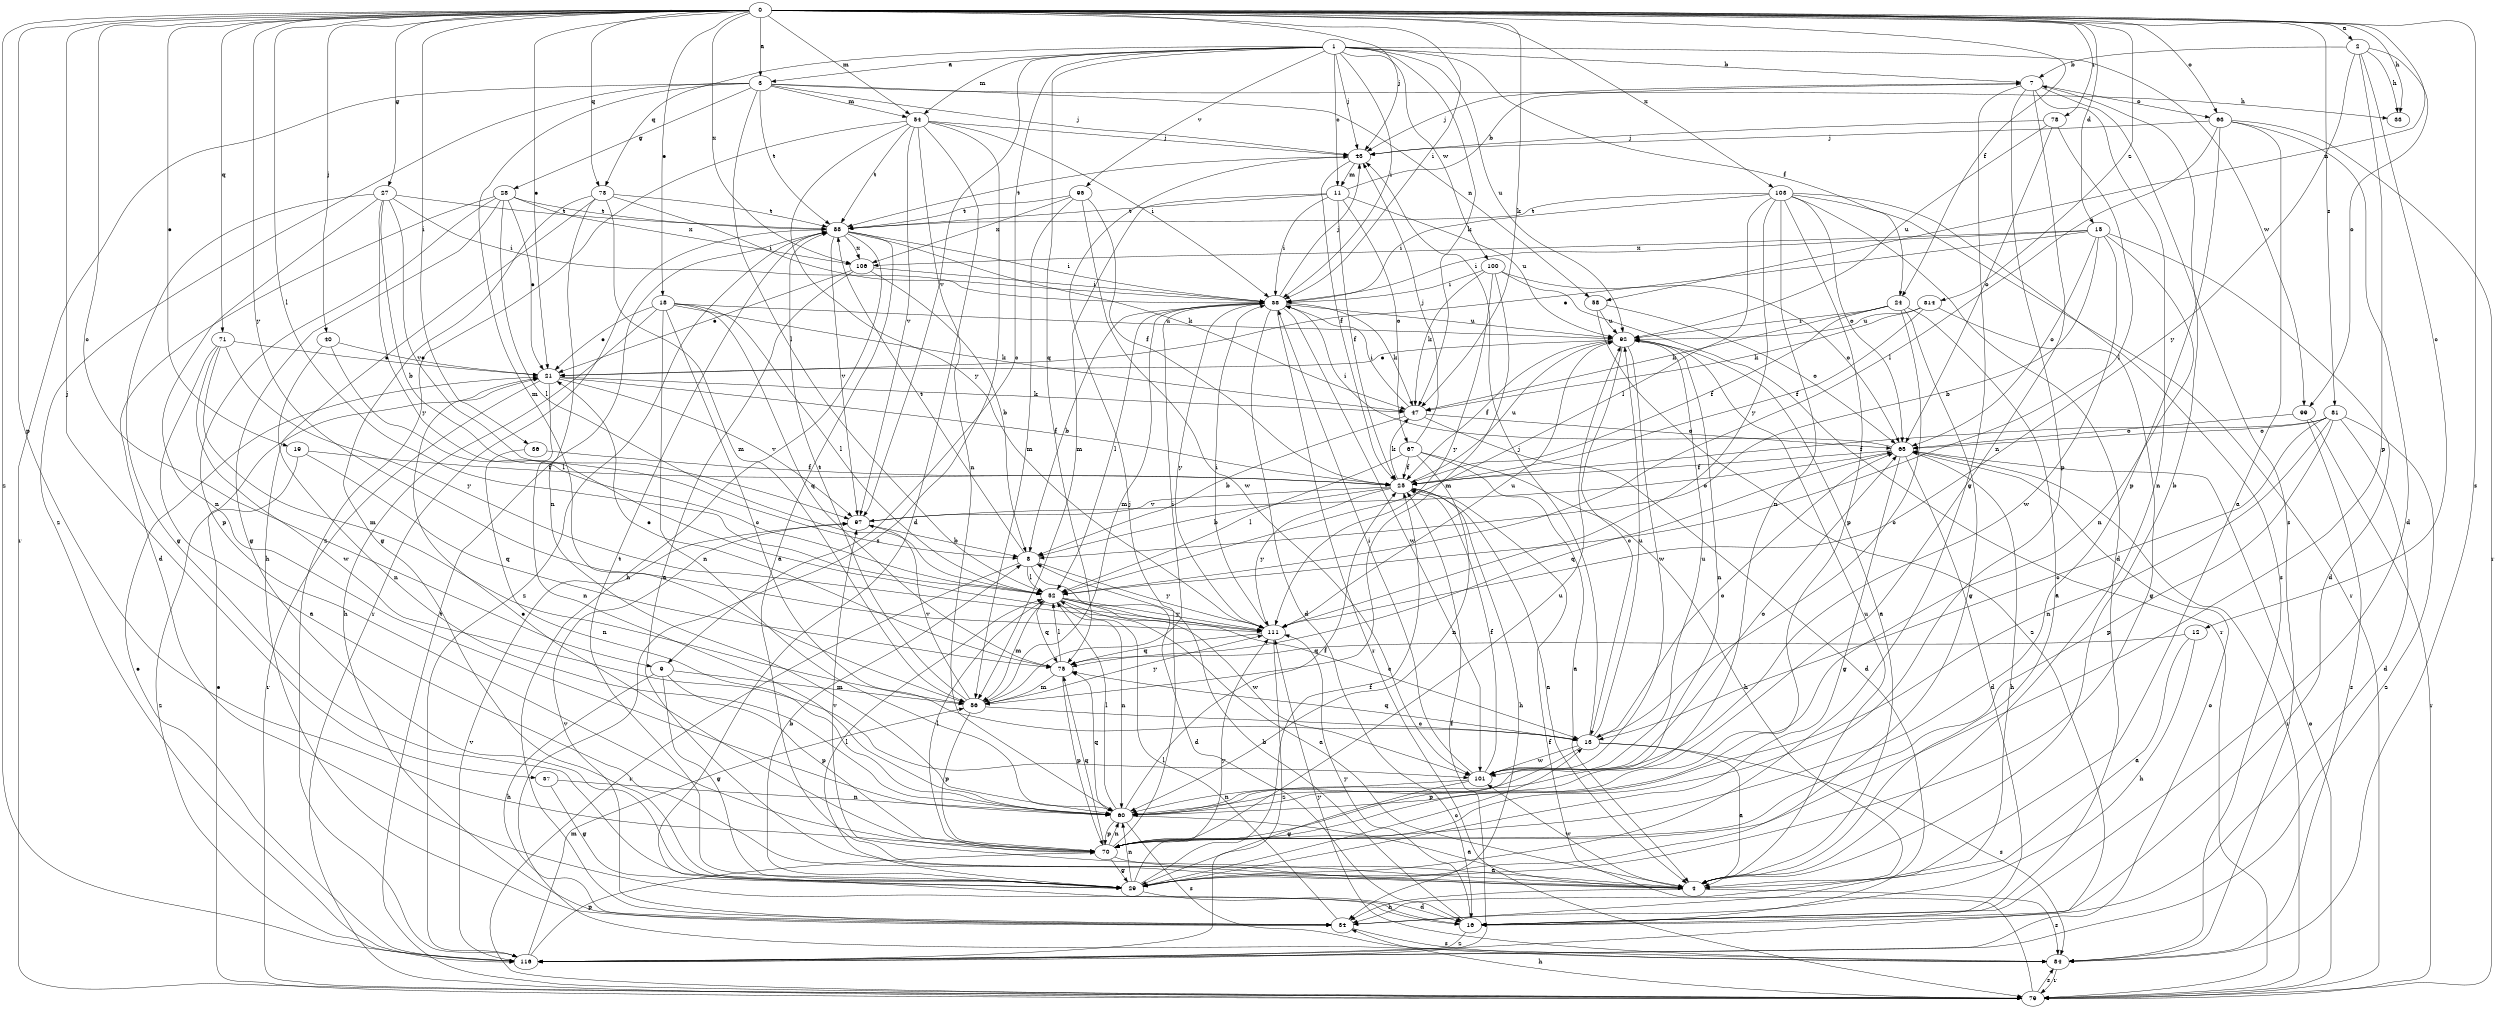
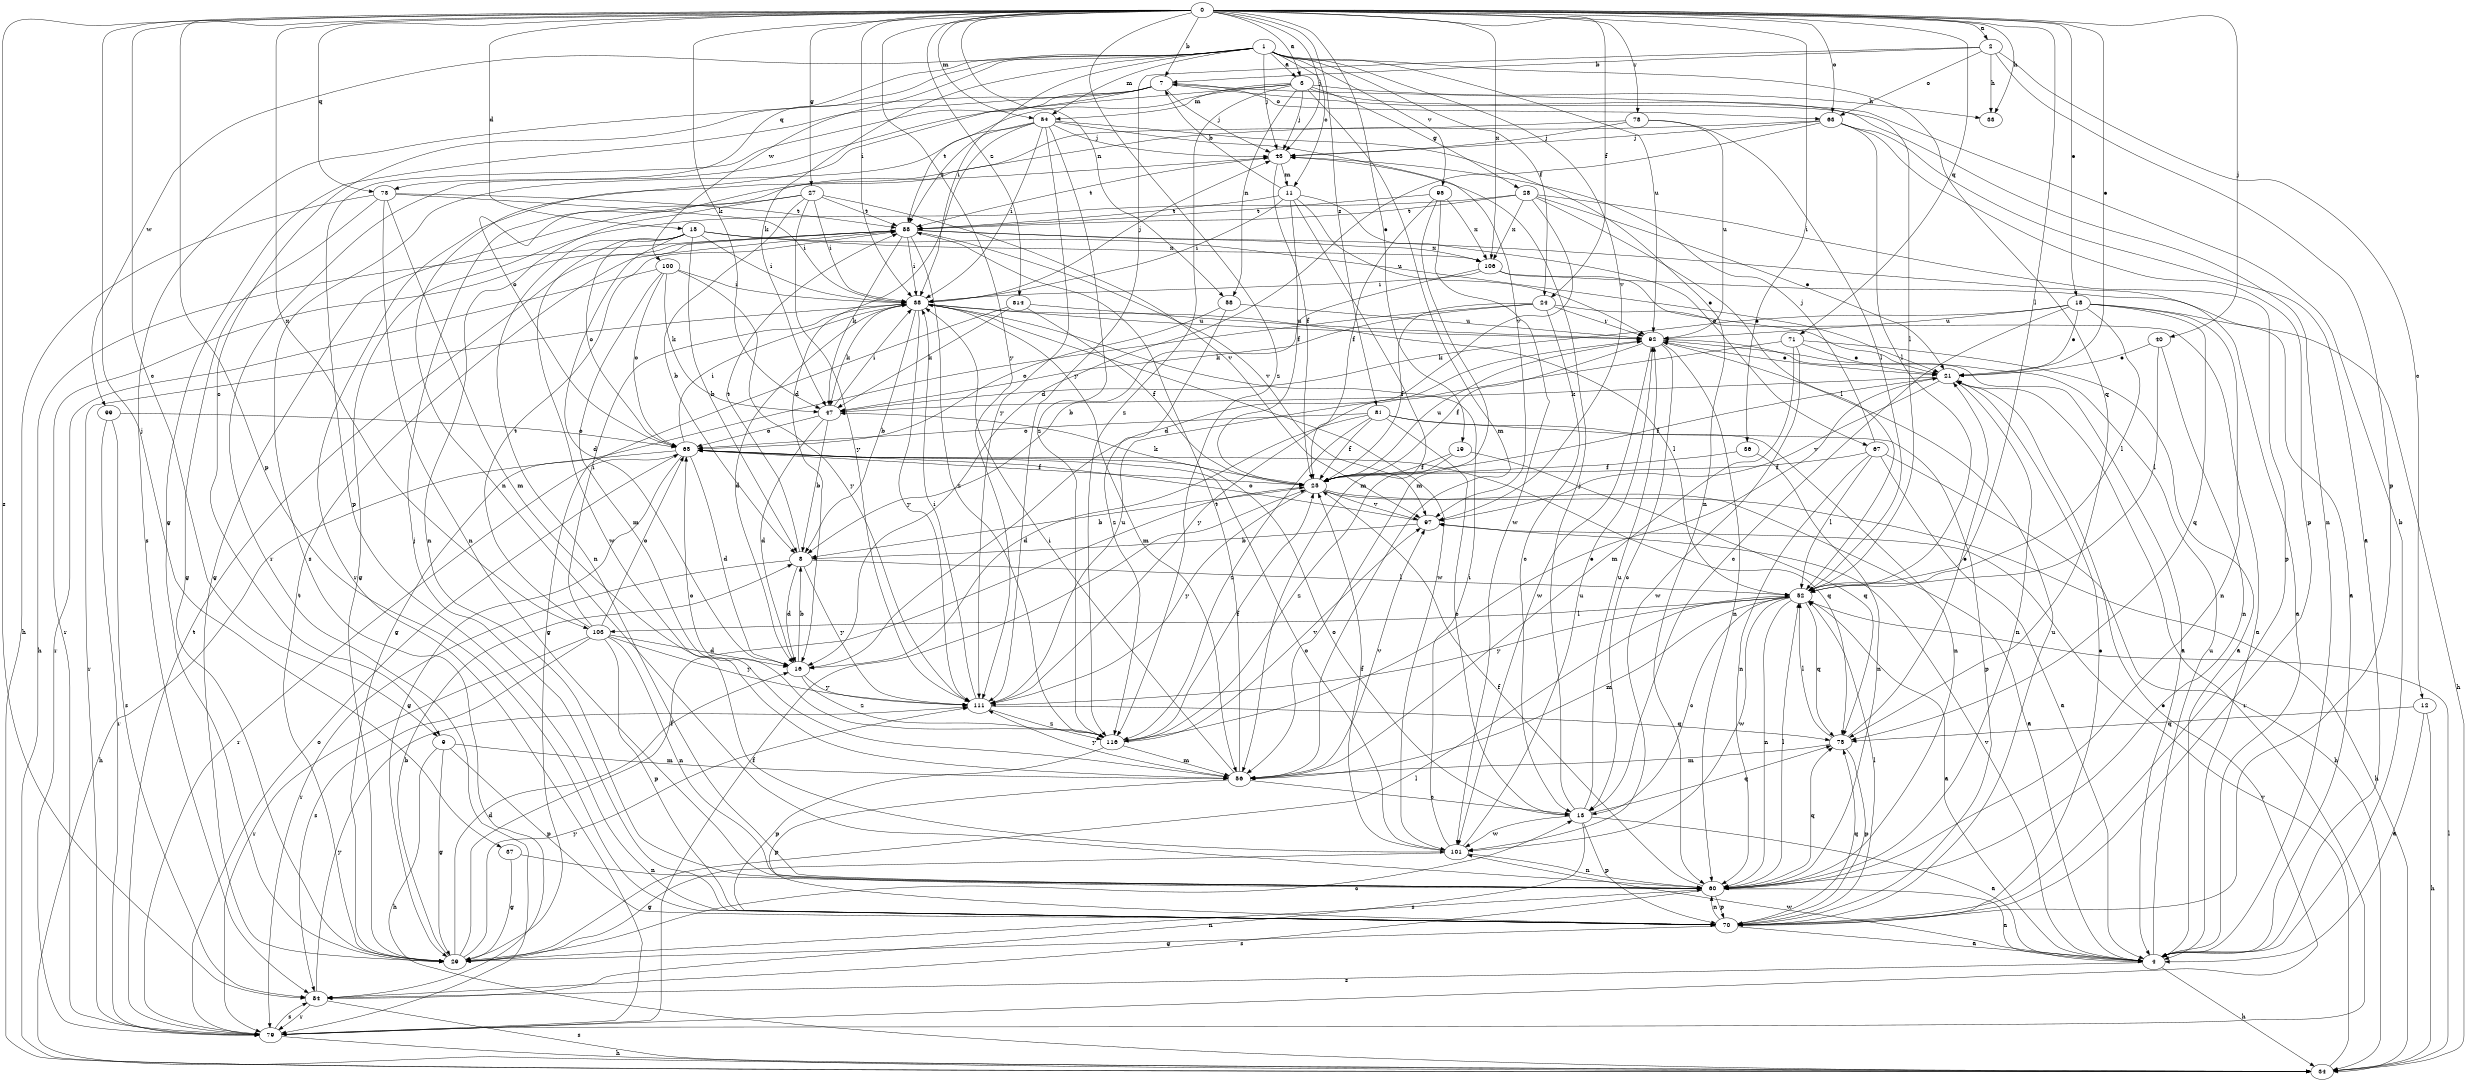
(1681, 65) -> (1183, 45)
(2352, 199) -> (1913, 82)
(1500, 454) -> (1202, 623)
(1696, 958) -> (1315, 1068)
